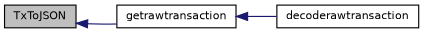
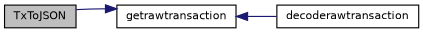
(102, 24) -> (91, 9)
